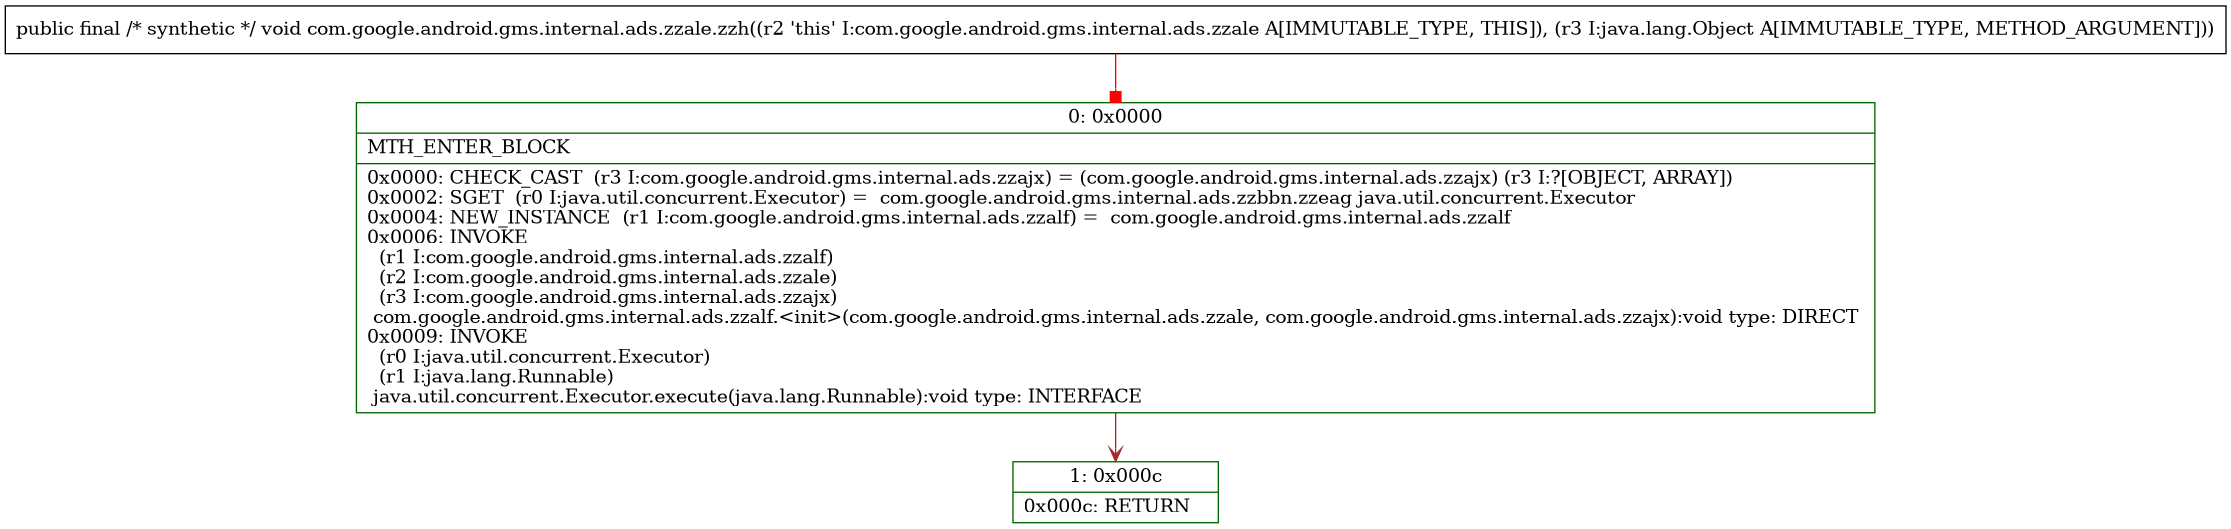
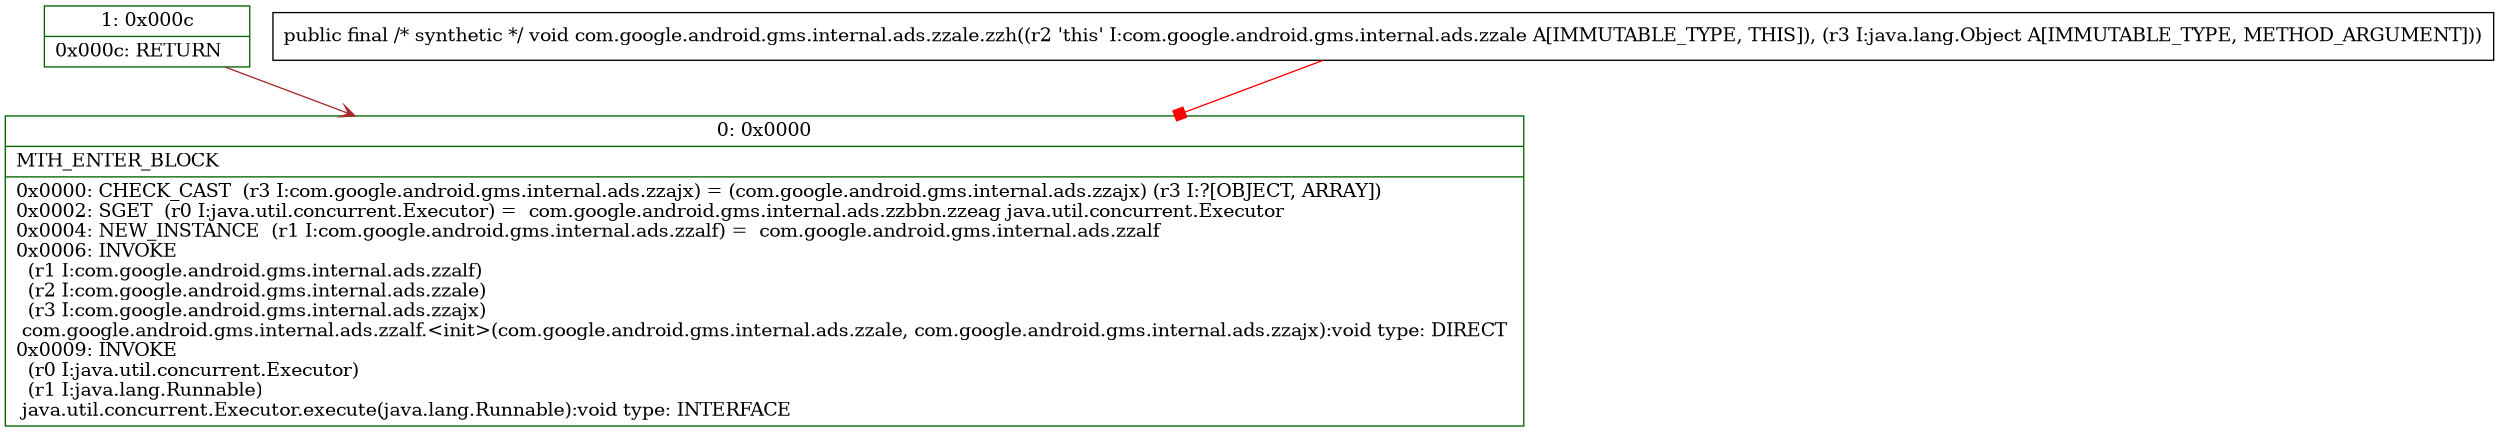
(1116, 431) -> (284, 89)
